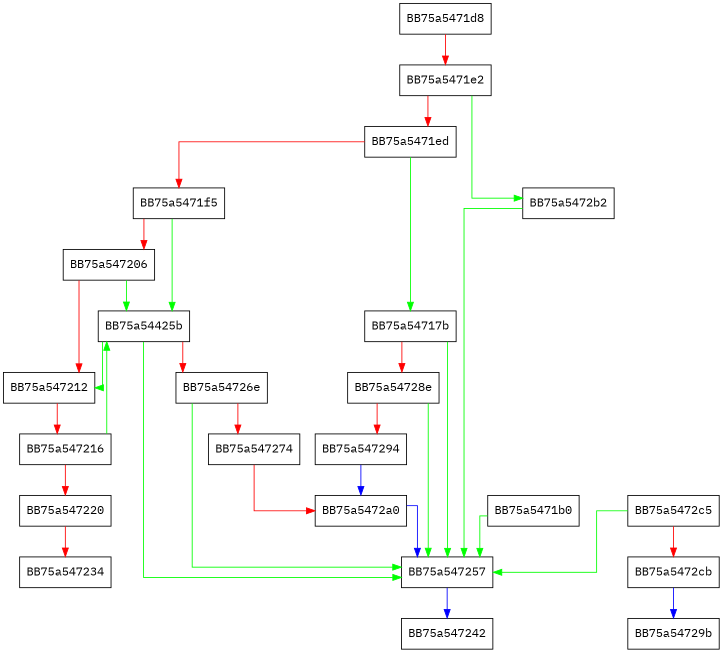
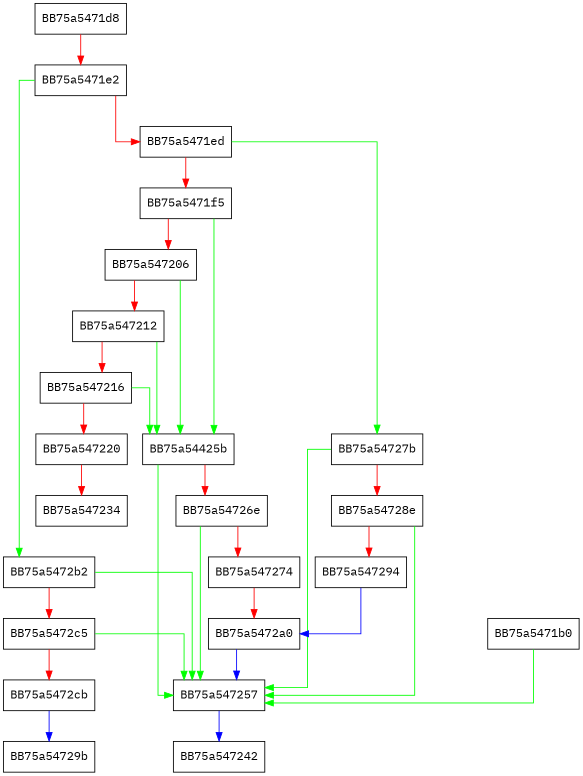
(410, 326) -> (377, 449)
(102, 365) -> (157, 384)
none -> (49, 599)
